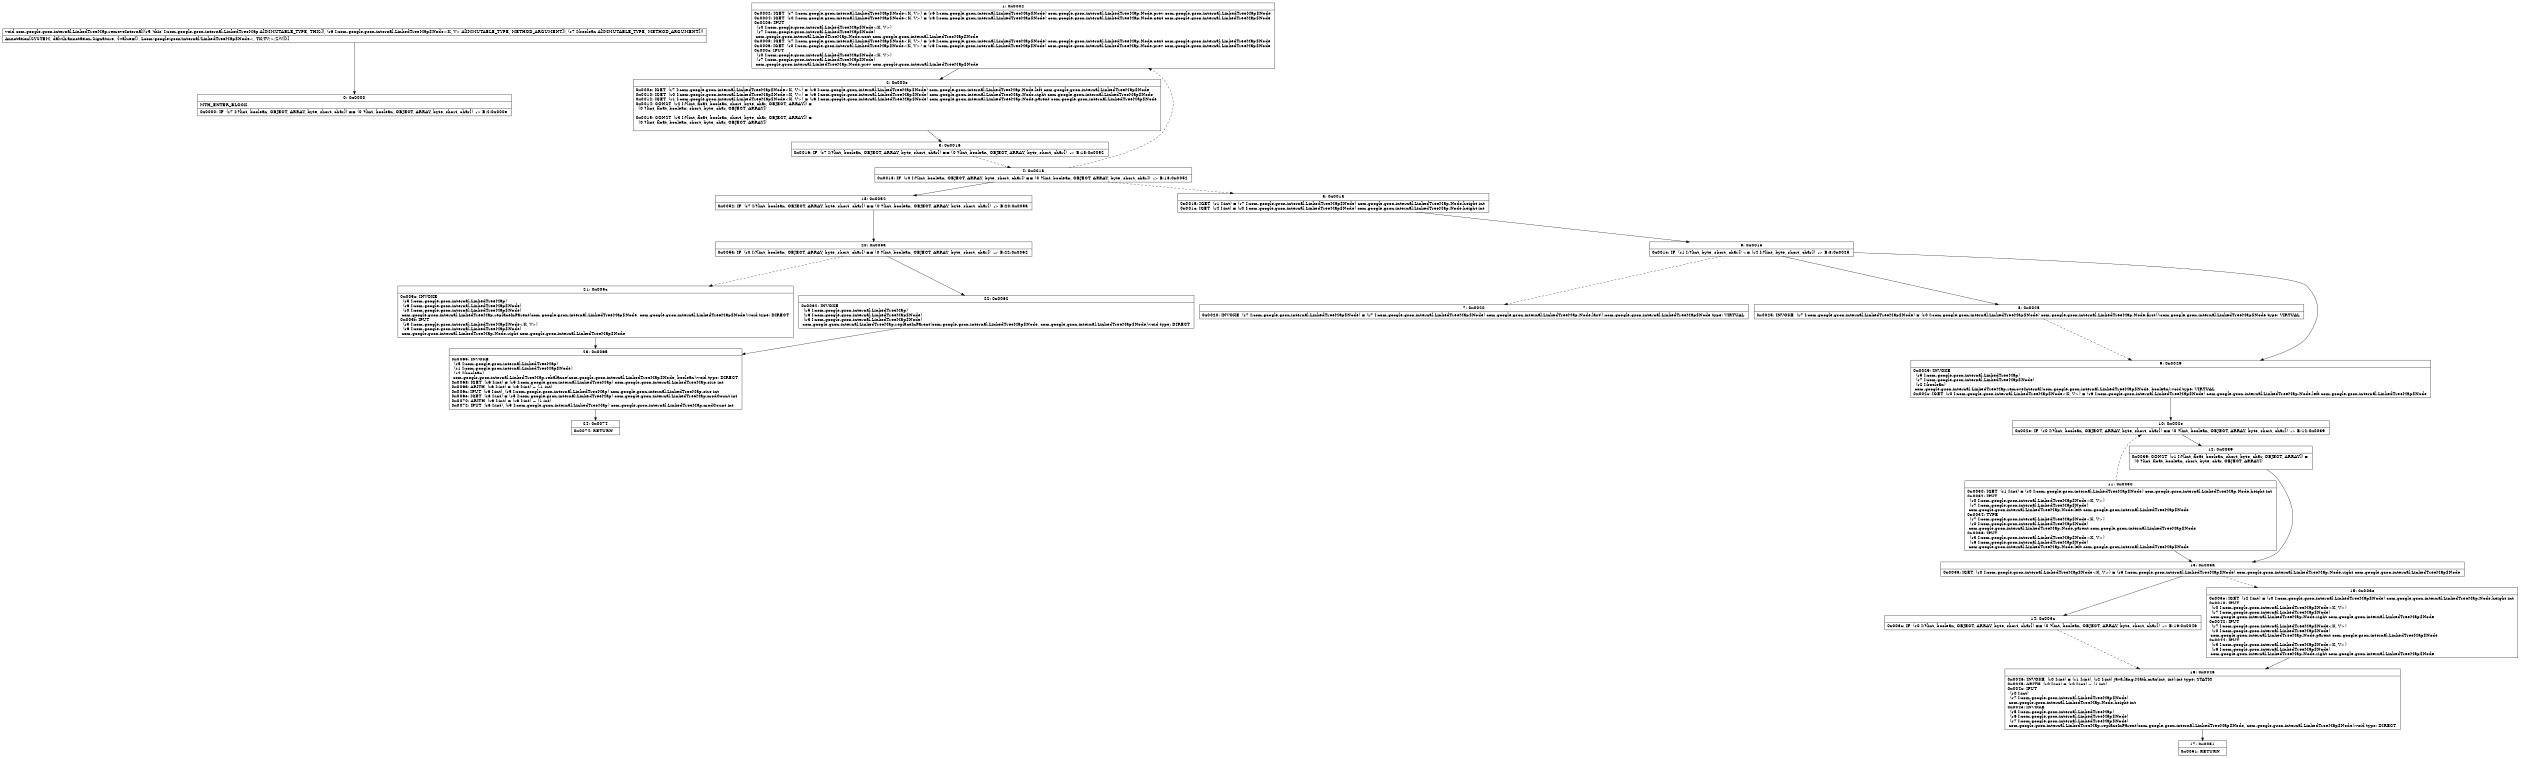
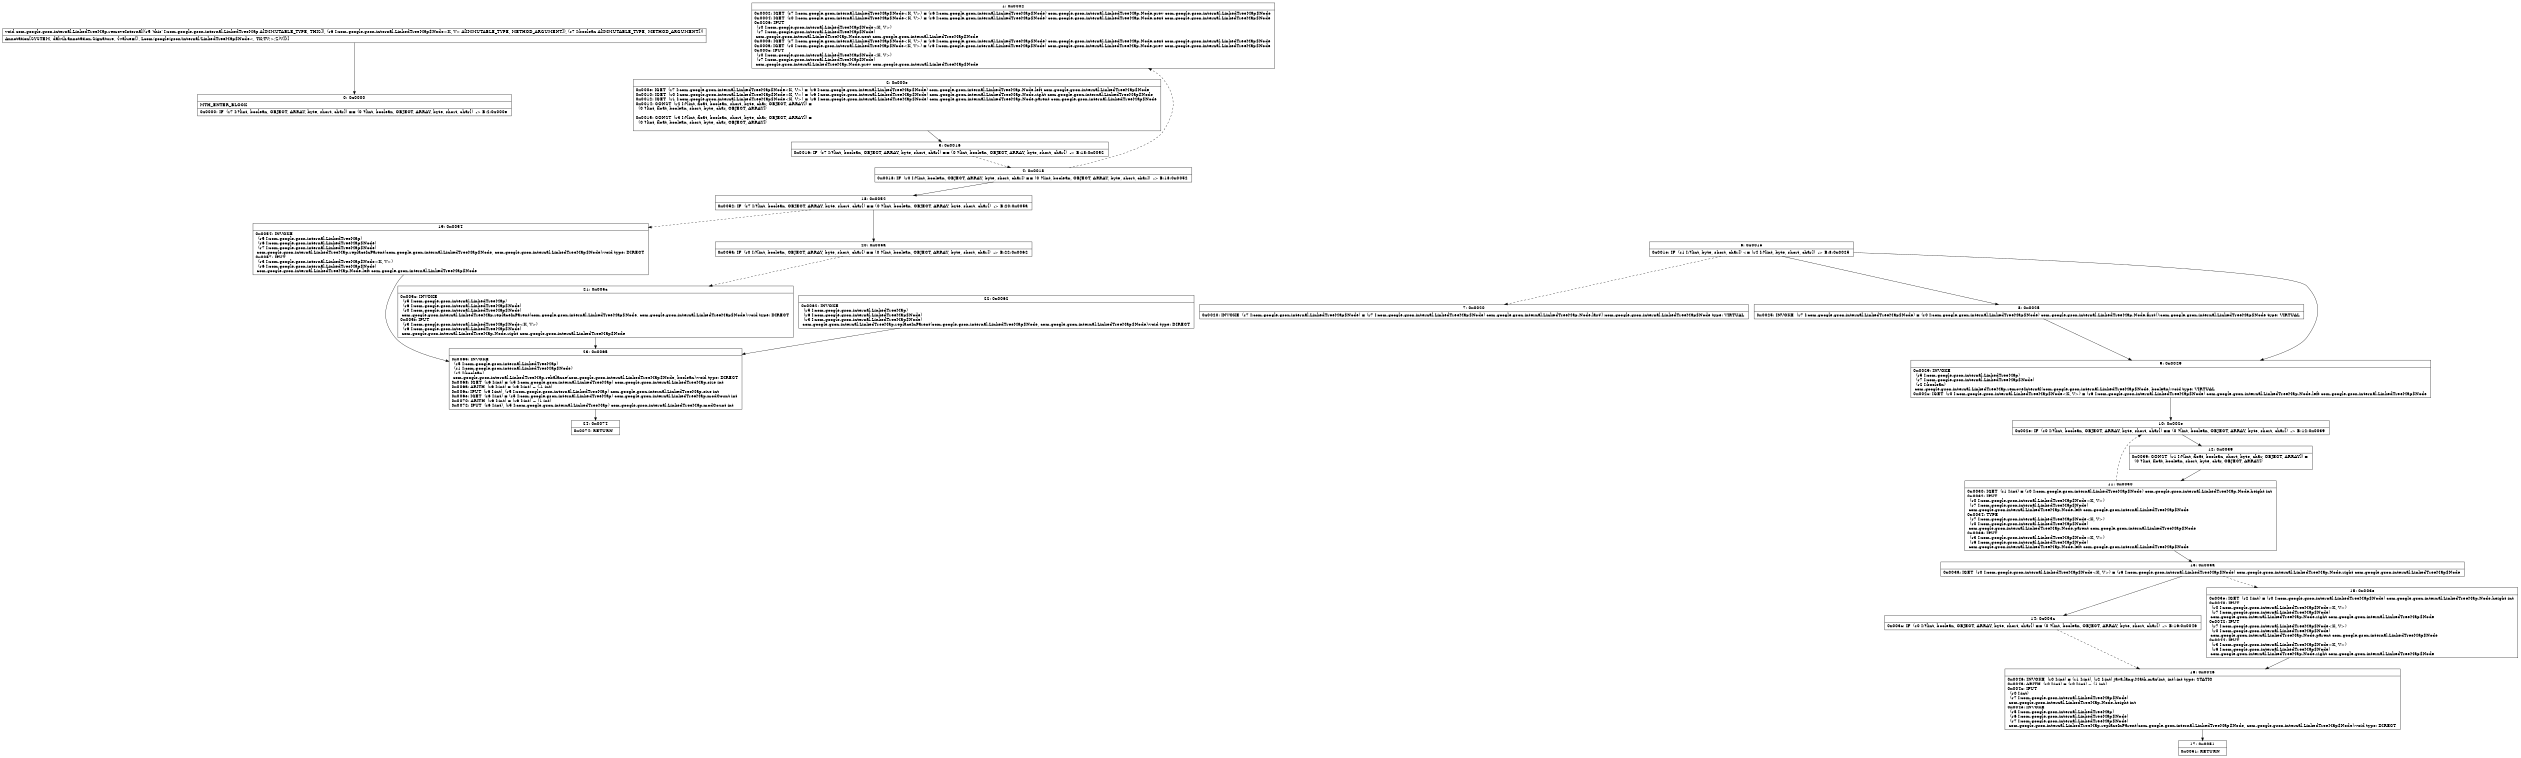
(951, 73) -> none
(1333, 203) -> none
none -> (451, 249)
(924, 275) -> none
(2086, 339) -> (2086, 339)
(2293, 521) -> (2192, 475)
(2226, 603) -> (2226, 603)
